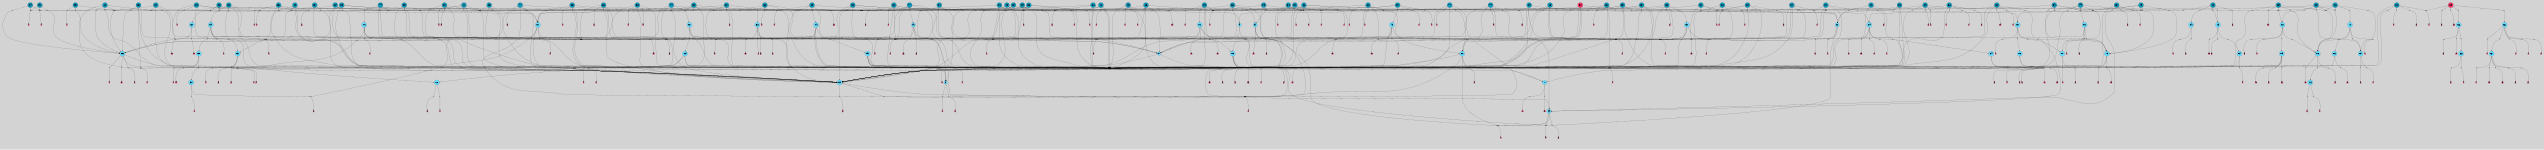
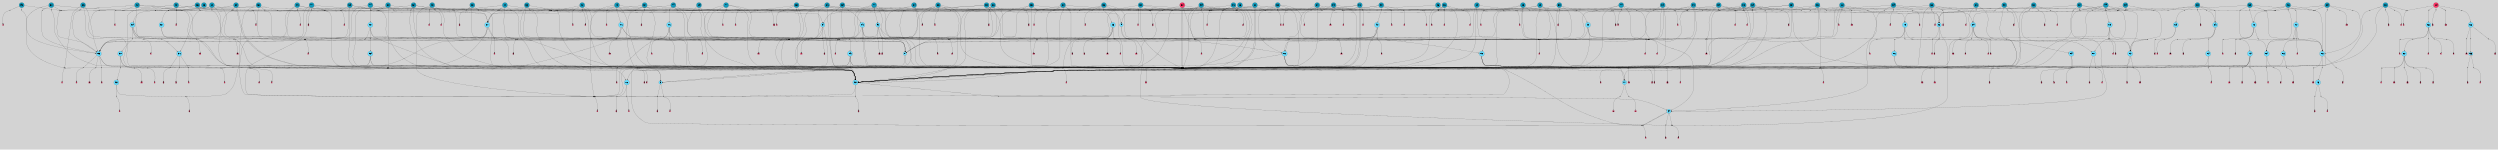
(30, 5) -> none
(2461, 54) -> (2471, 54)
